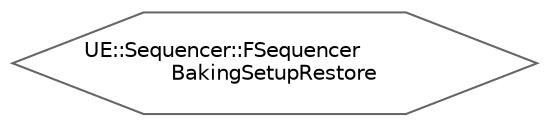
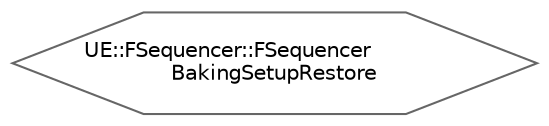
(275, 63) -> (275, 63)
